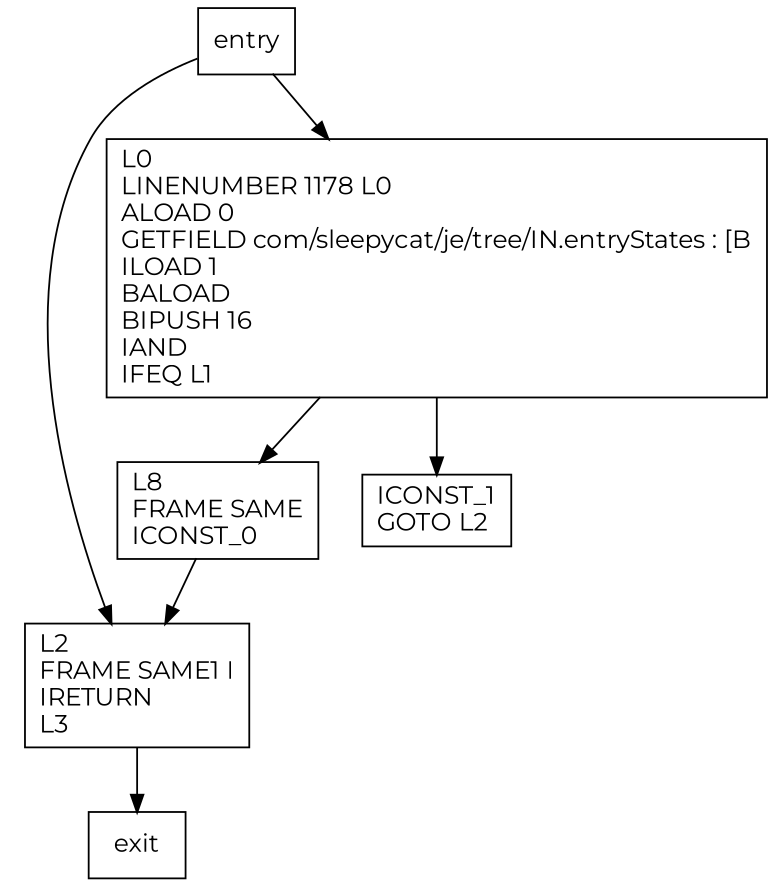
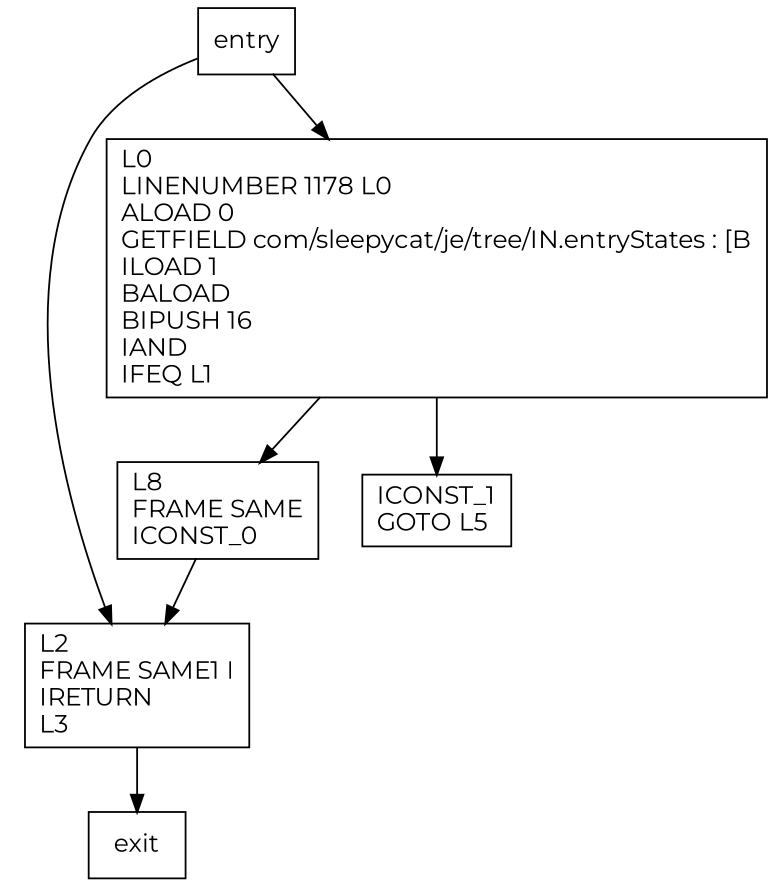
(437, 511) -> (437, 511)
